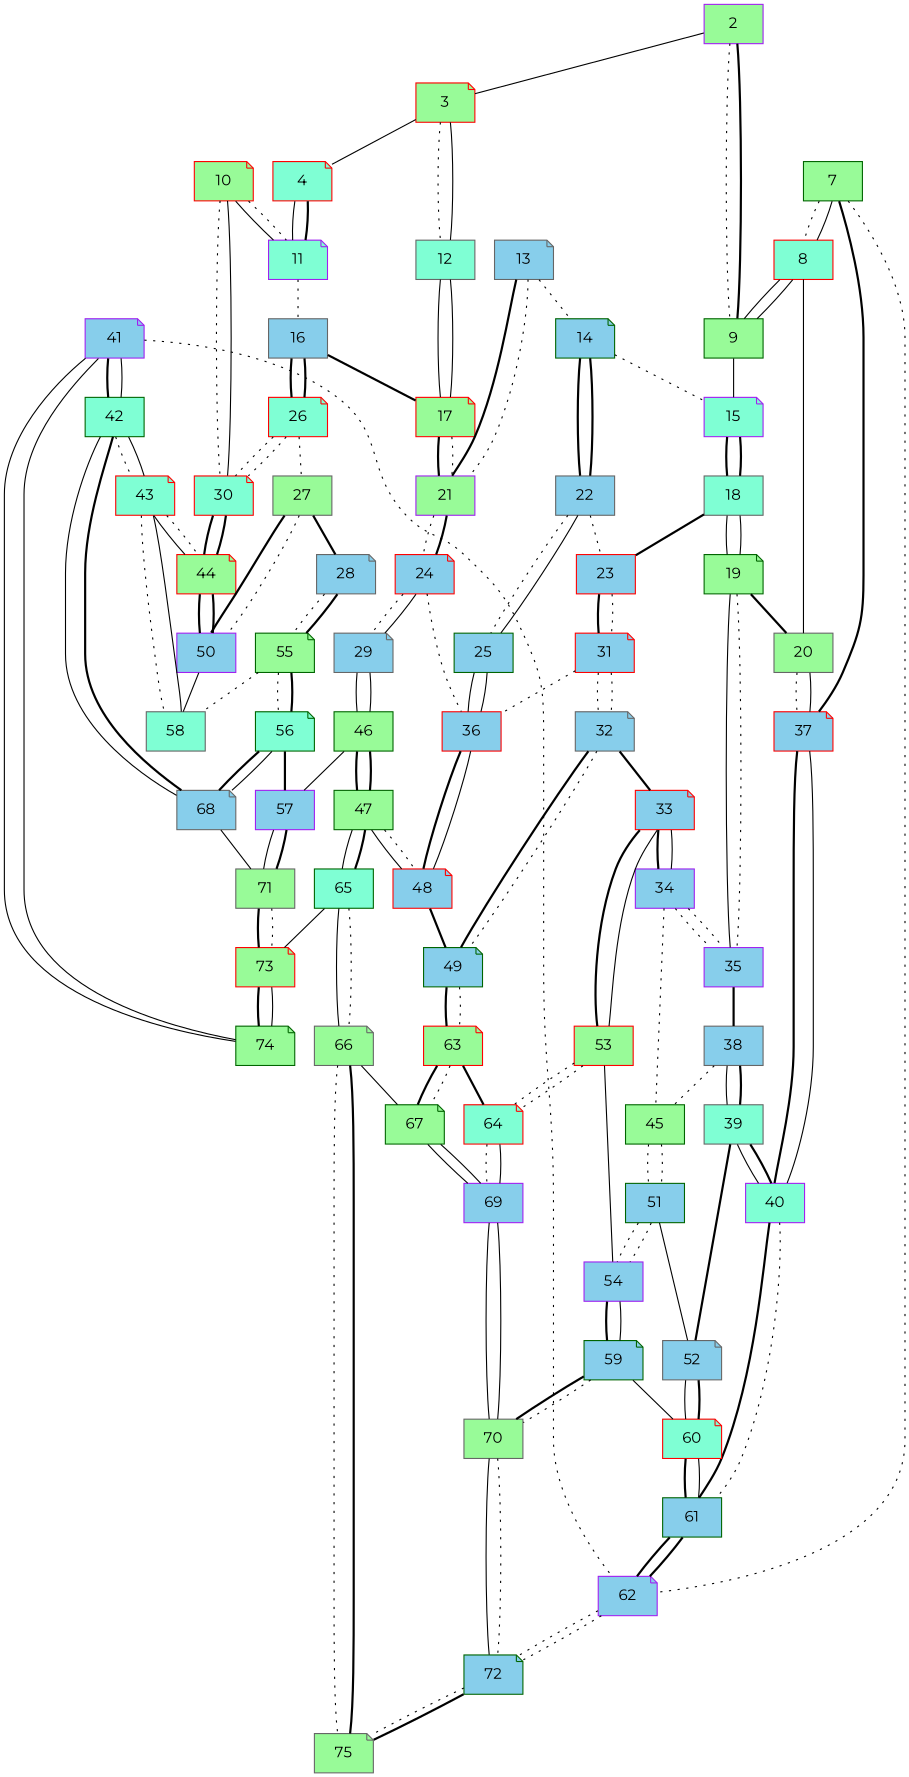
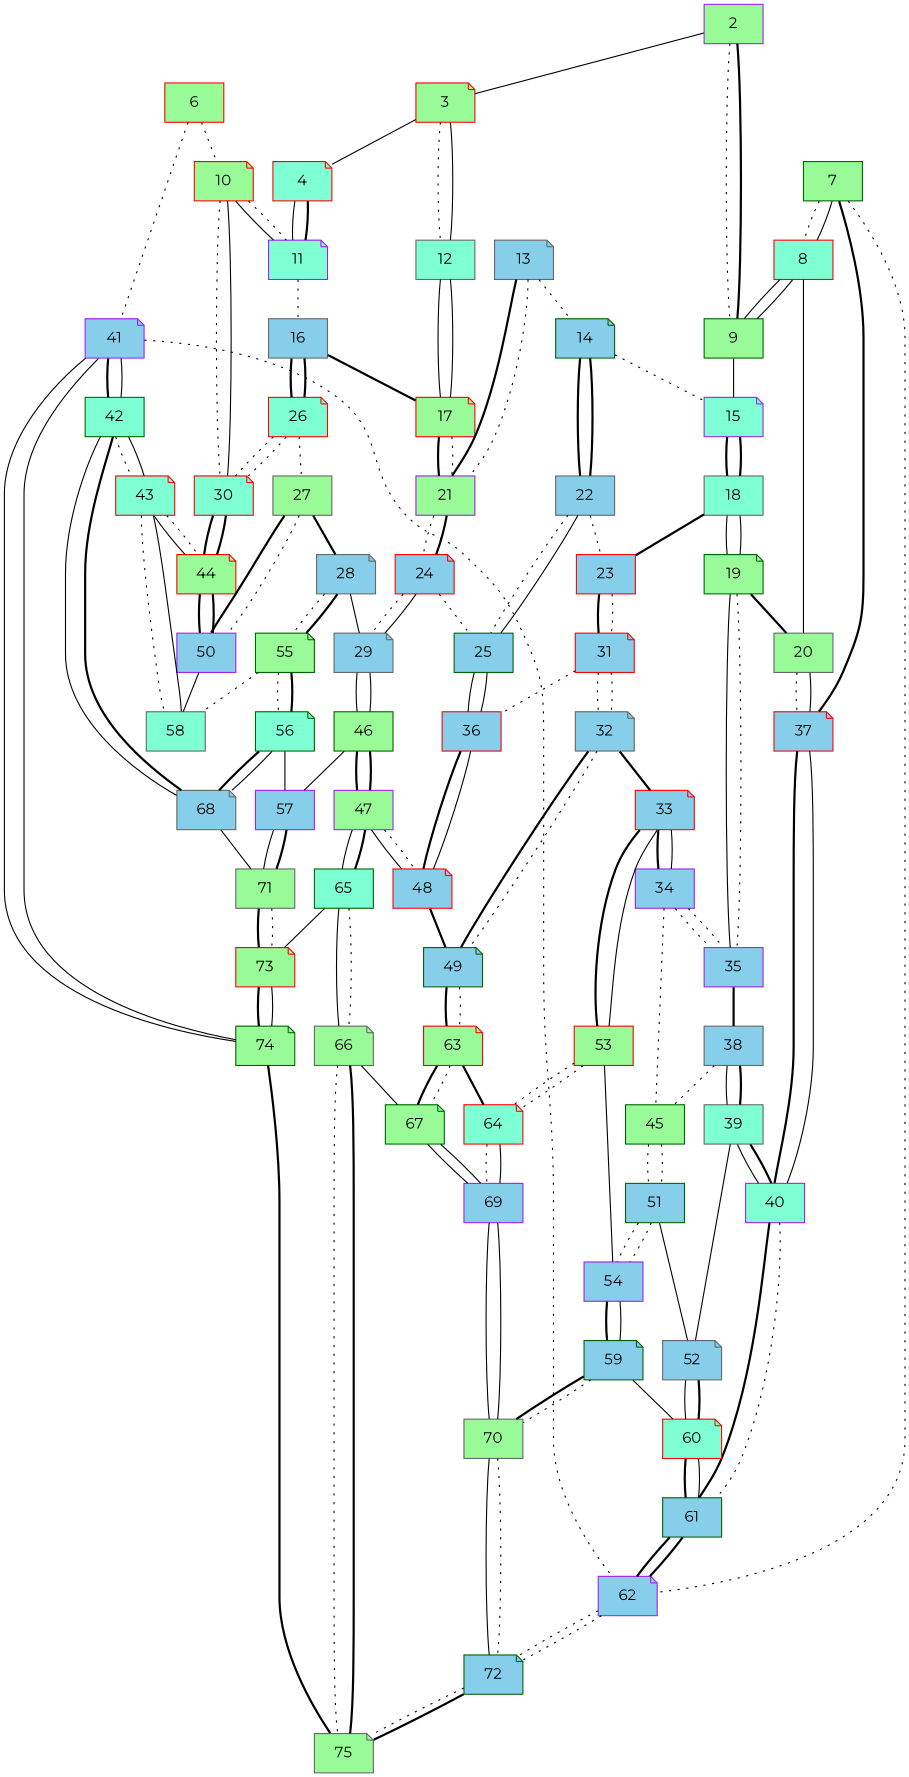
none -> (194, 103)
none -> (355, 614)
(439, 654) -> (454, 614)
(285, 771) -> (285, 771)
(364, 810) -> (364, 810)
(713, 1242) -> (713, 1242)
none -> (279, 1405)
